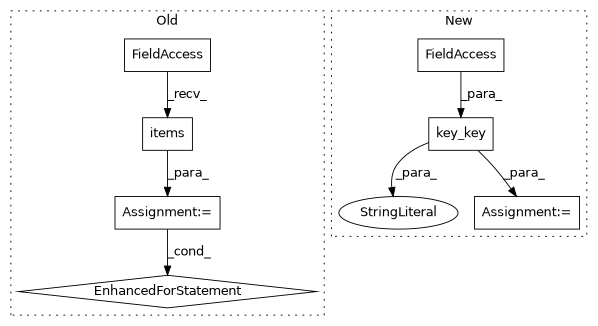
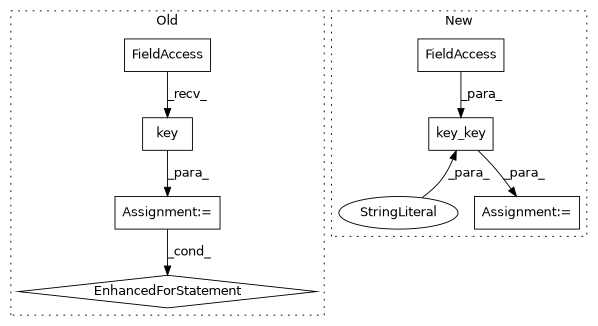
(168, 134) -> (168, 134)
(402, 159) -> (440, 181)
